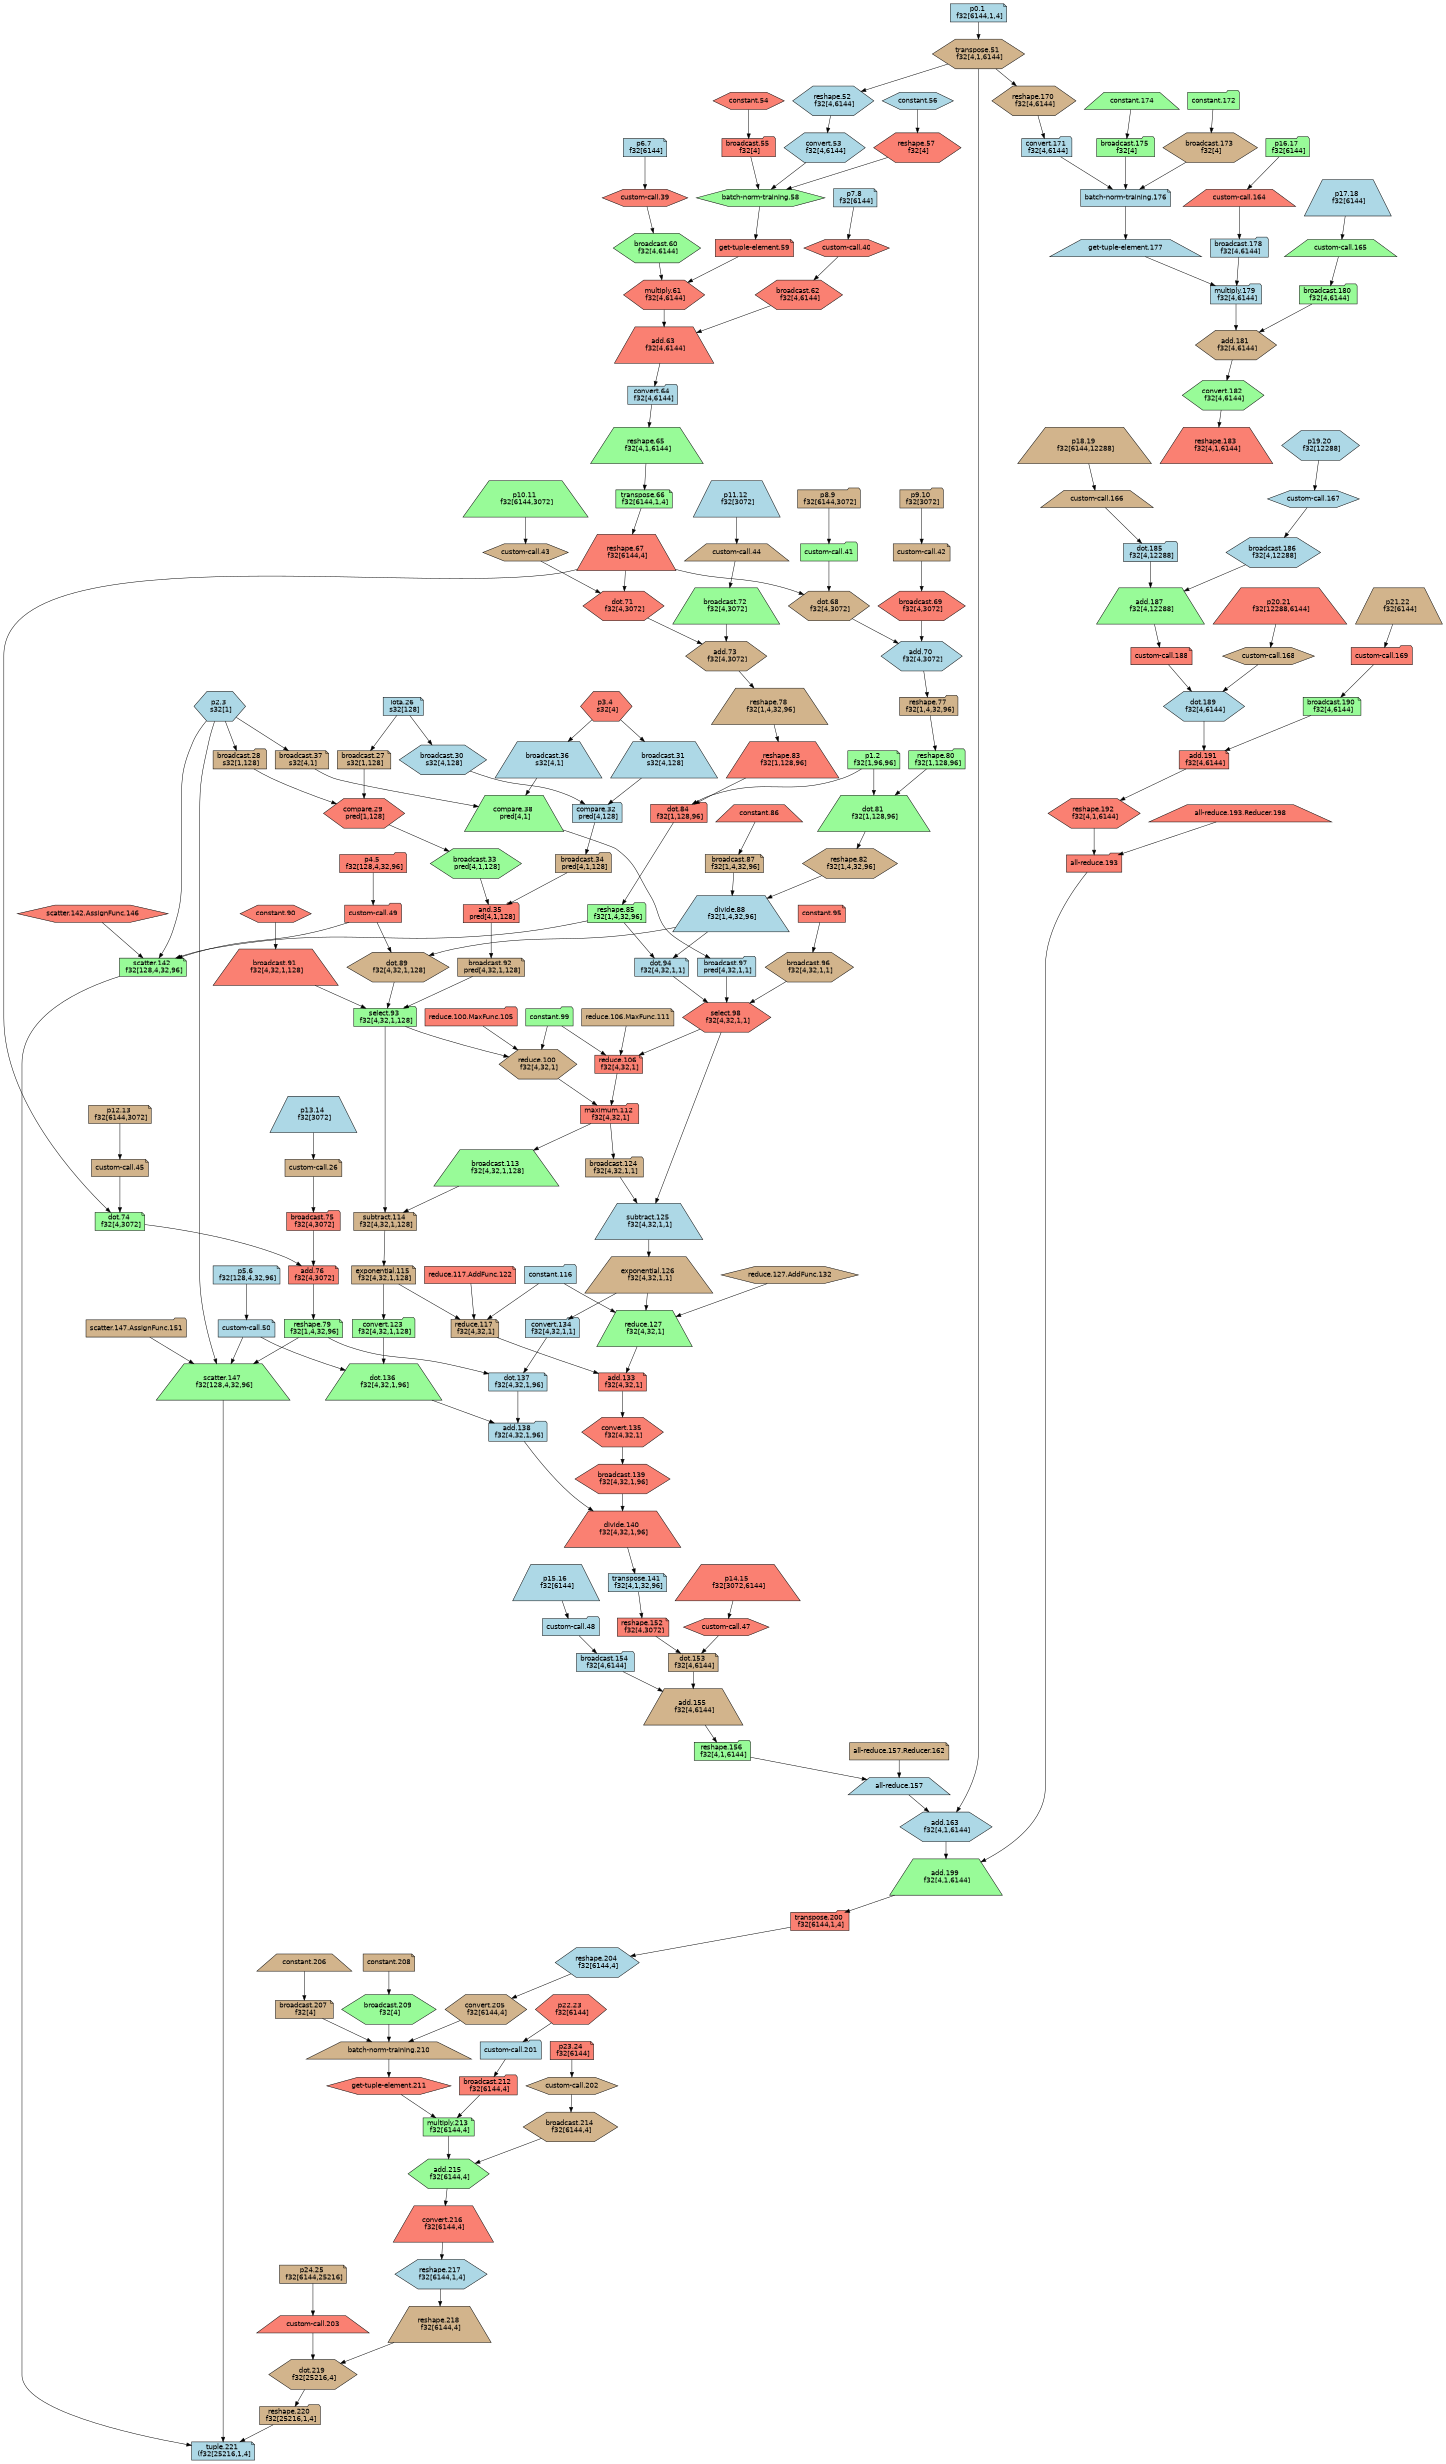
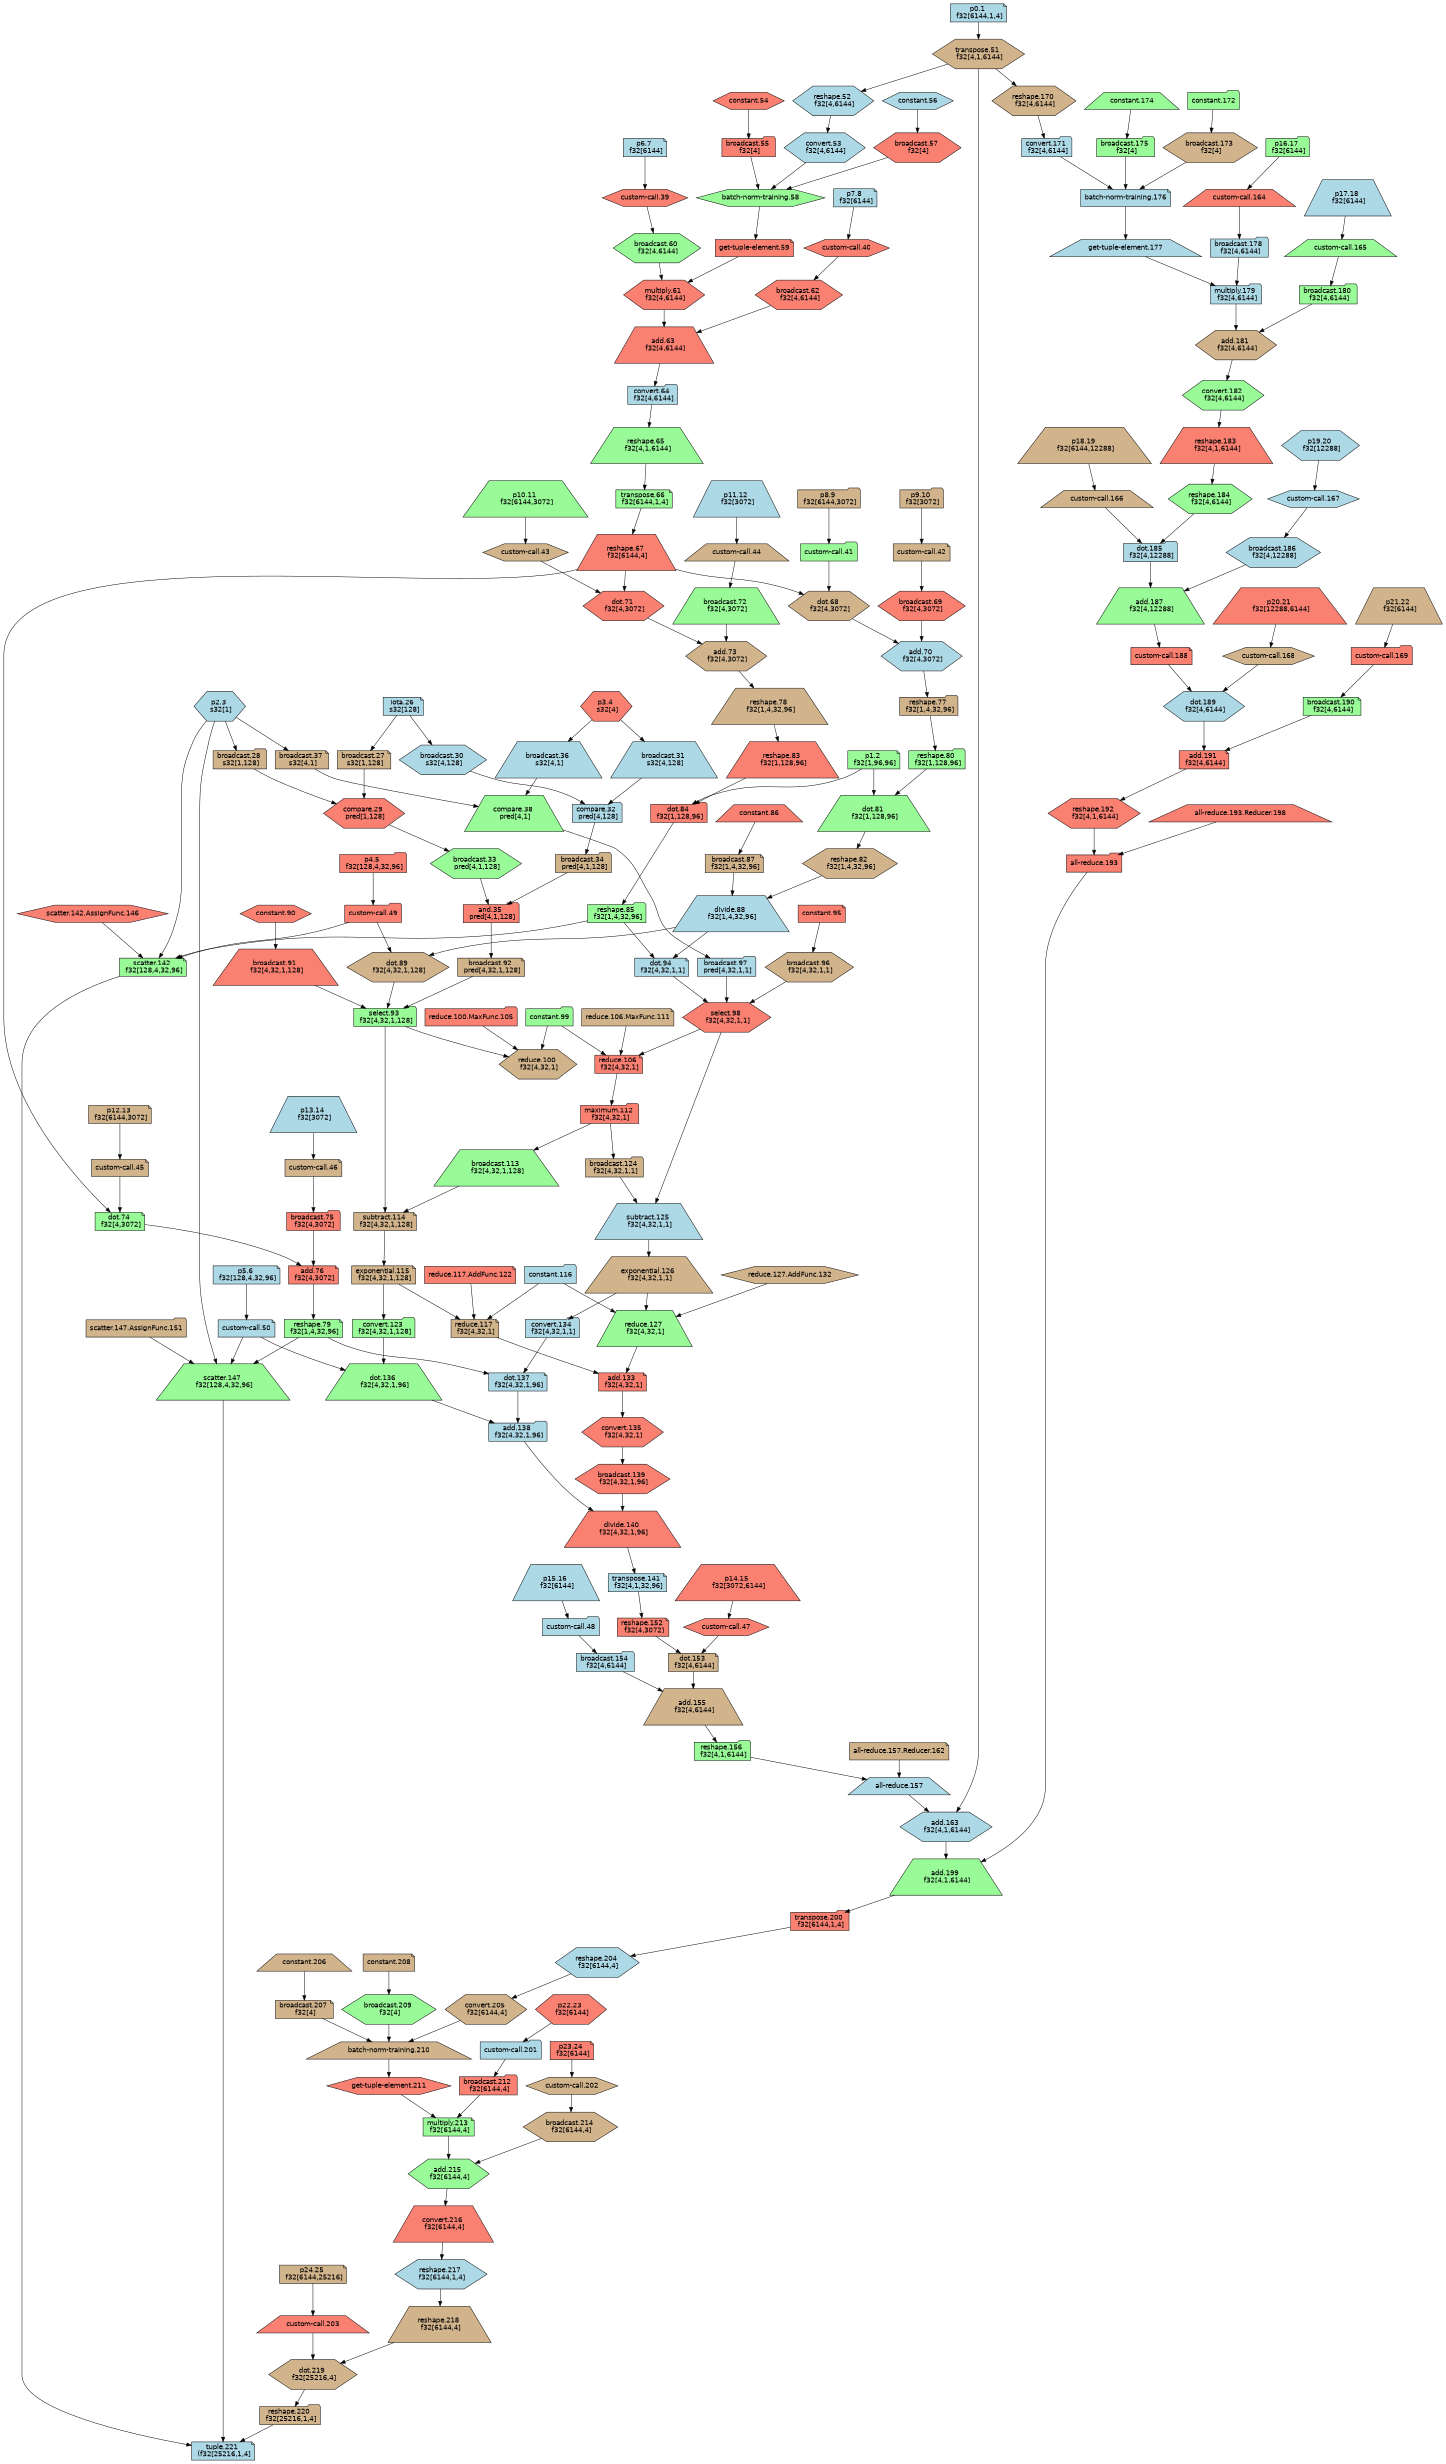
(917, 148) -> (917, 148)
none -> (1210, 499)
(576, 1091) -> none
(313, 1168) -> (313, 1168)
